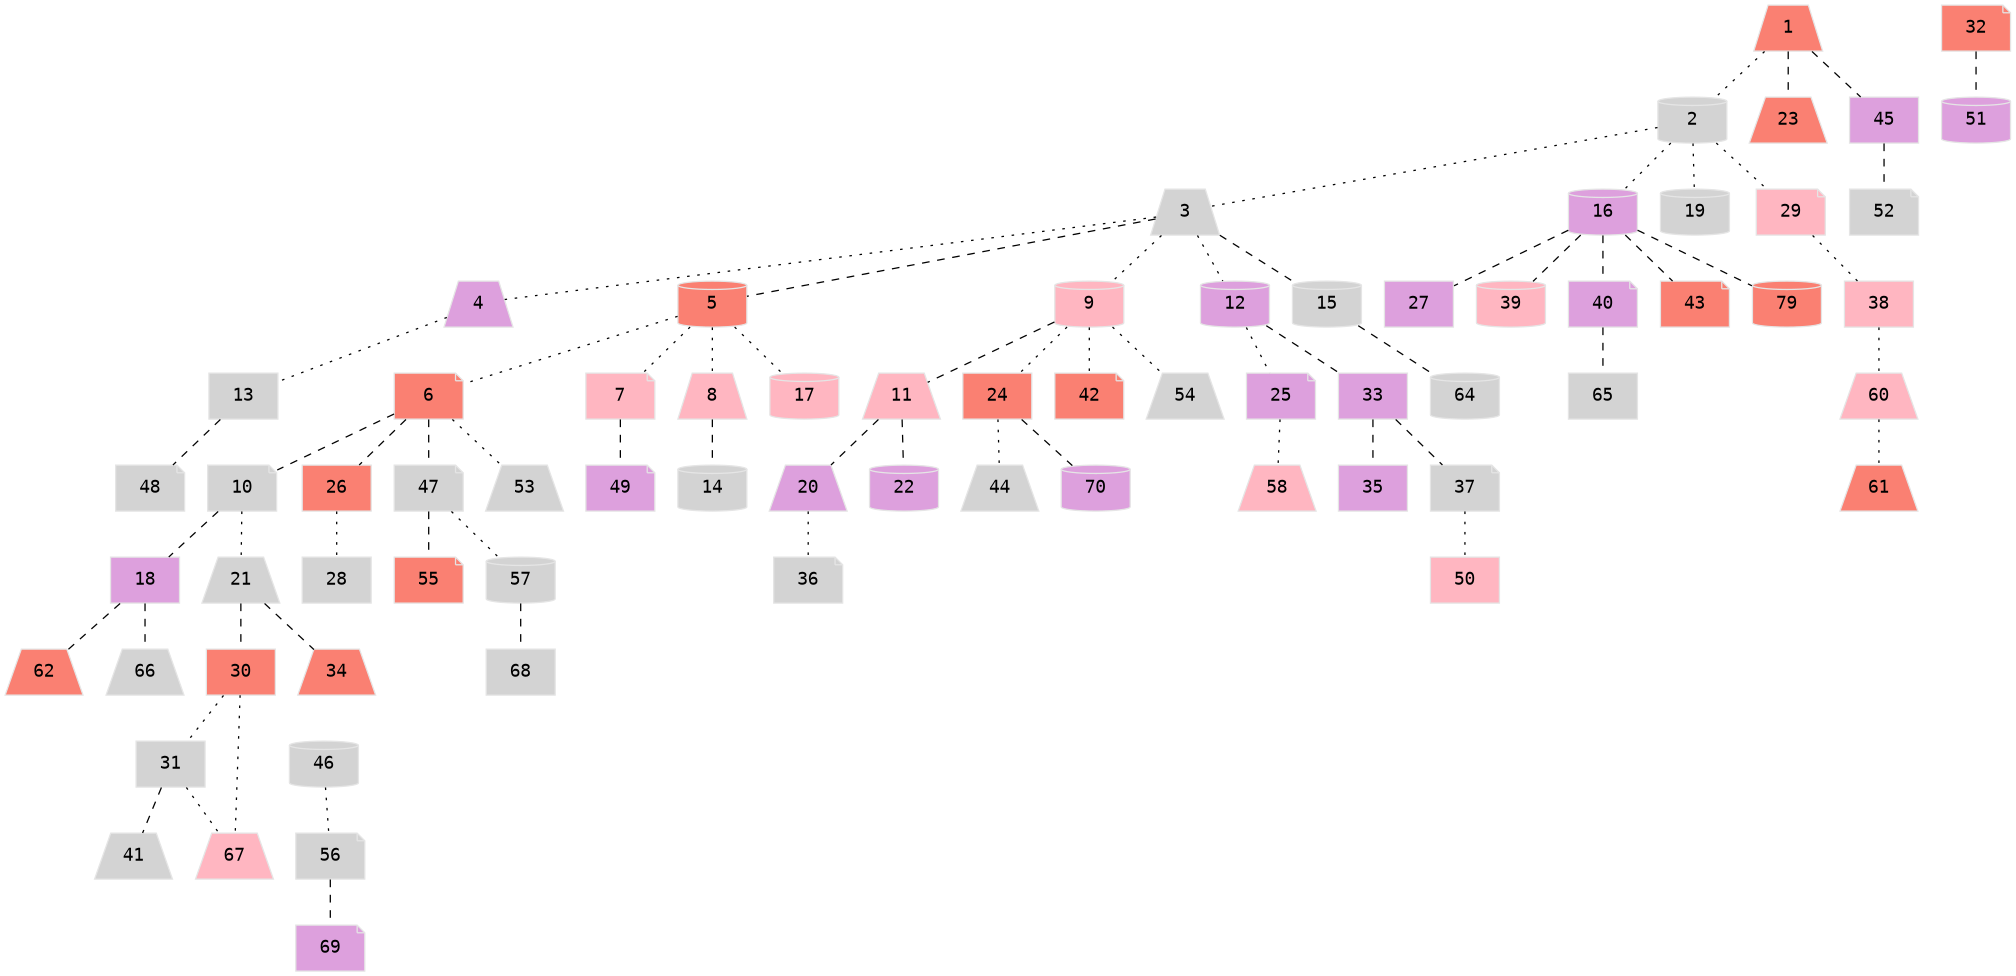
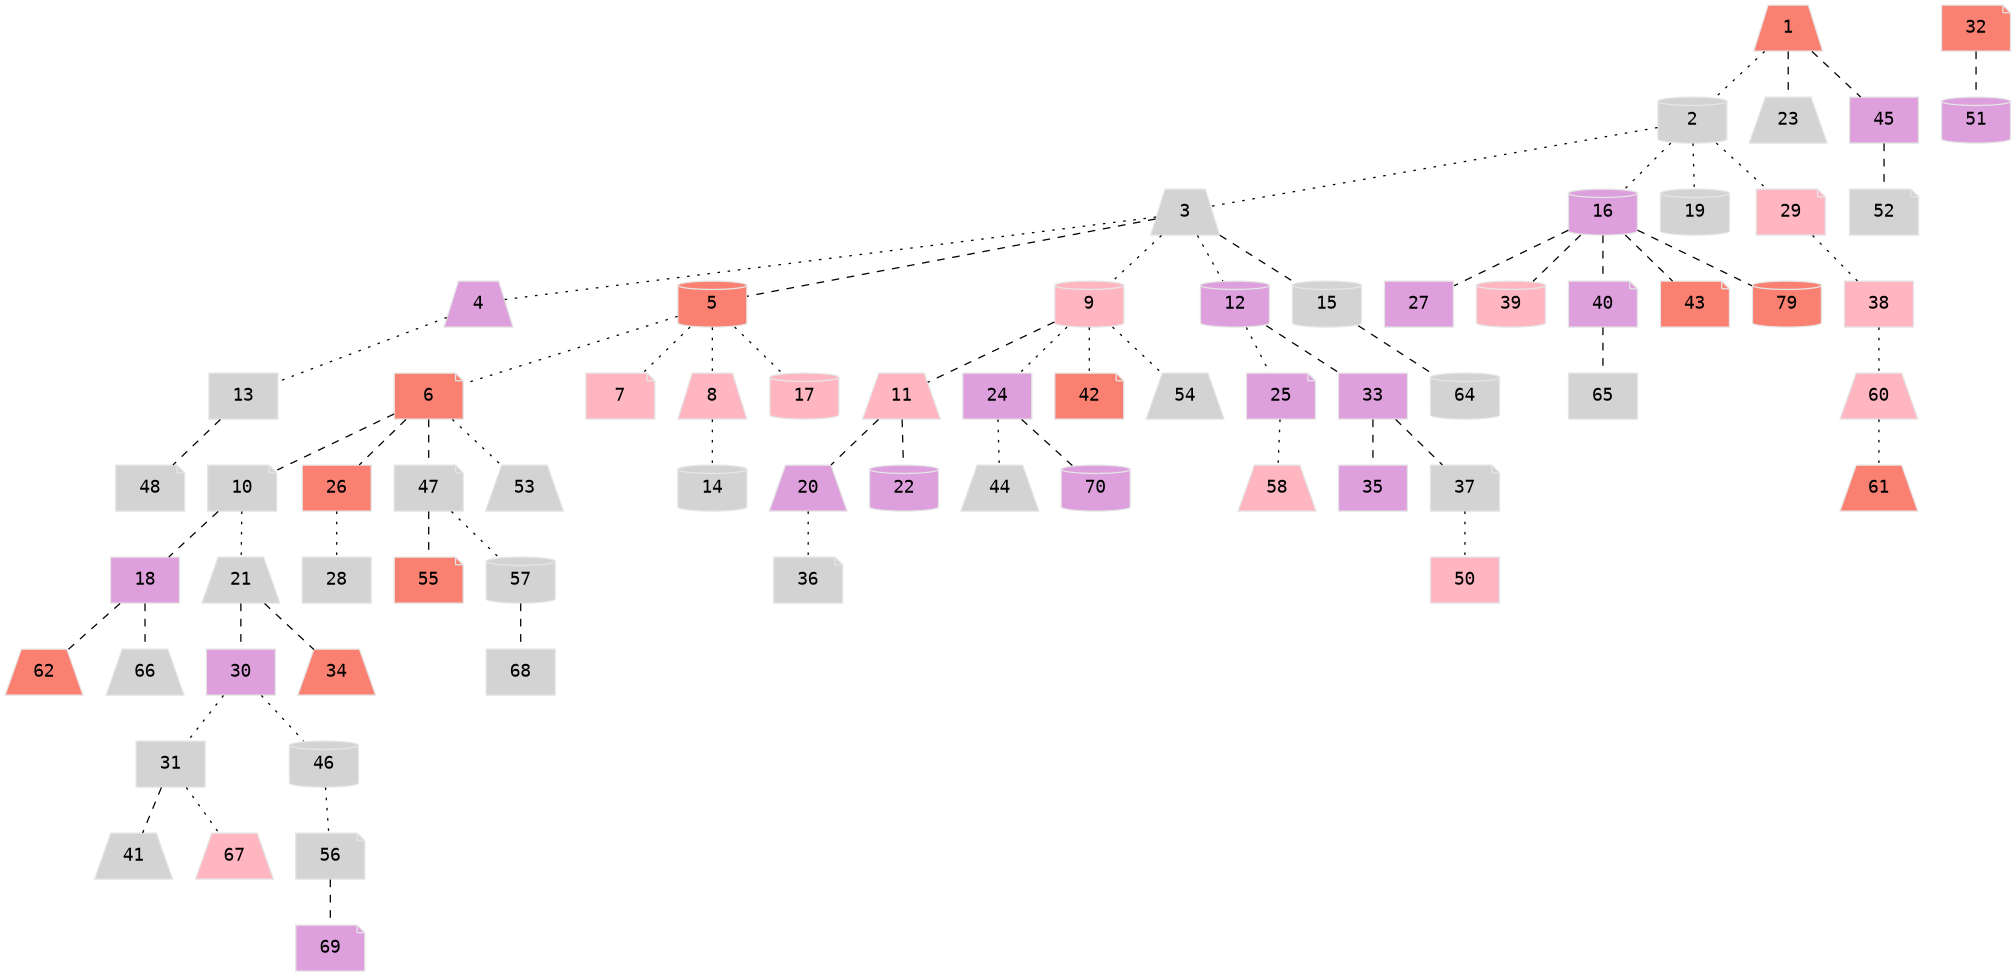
(1788, 120) -> (1788, 120)
(997, 396) -> (997, 396)
(712, 442) -> (712, 442)
(620, 488) -> none
(241, 672) -> (241, 672)
(238, 764) -> (283, 718)
